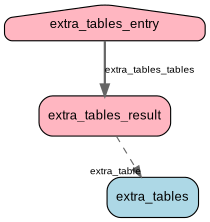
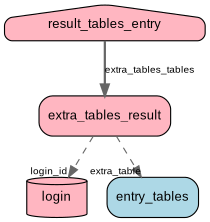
(105, 25) -> (105, 25)
none -> (57, 197)
(153, 197) -> (153, 197)
